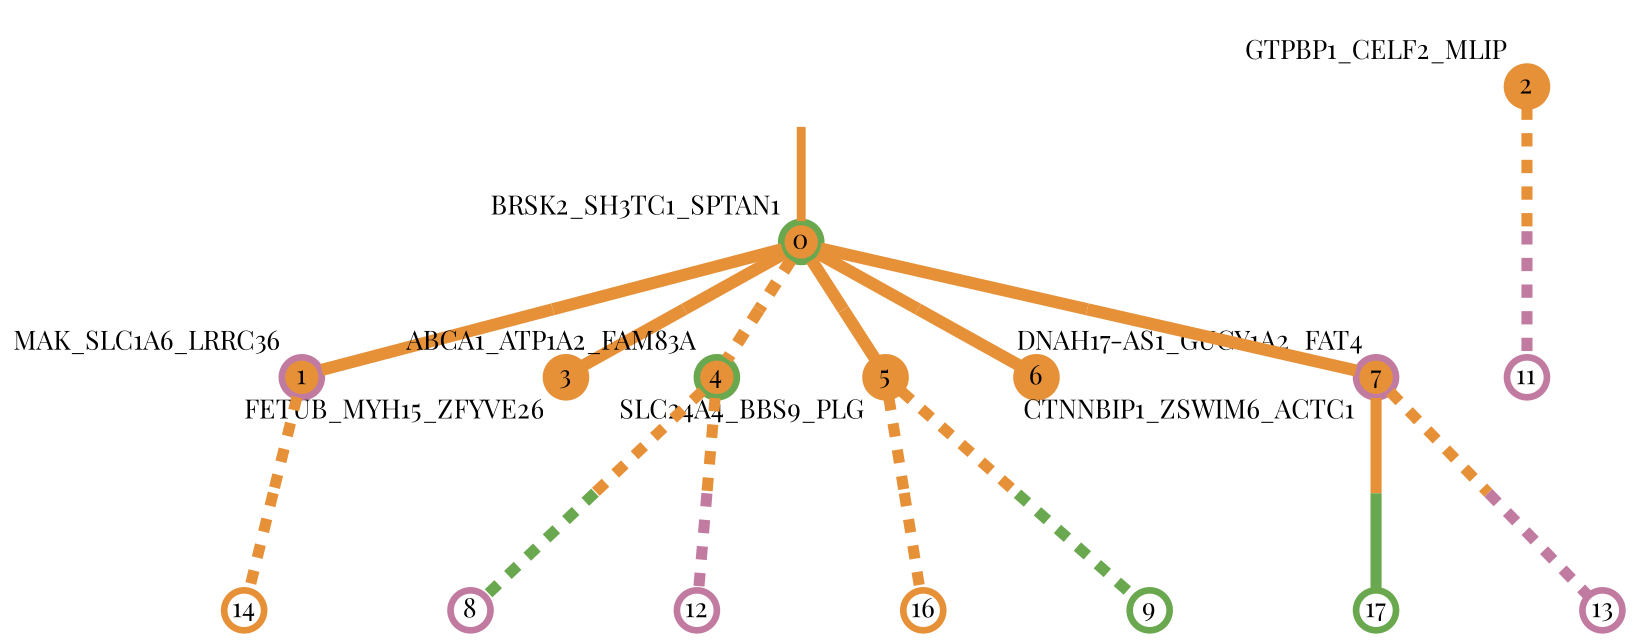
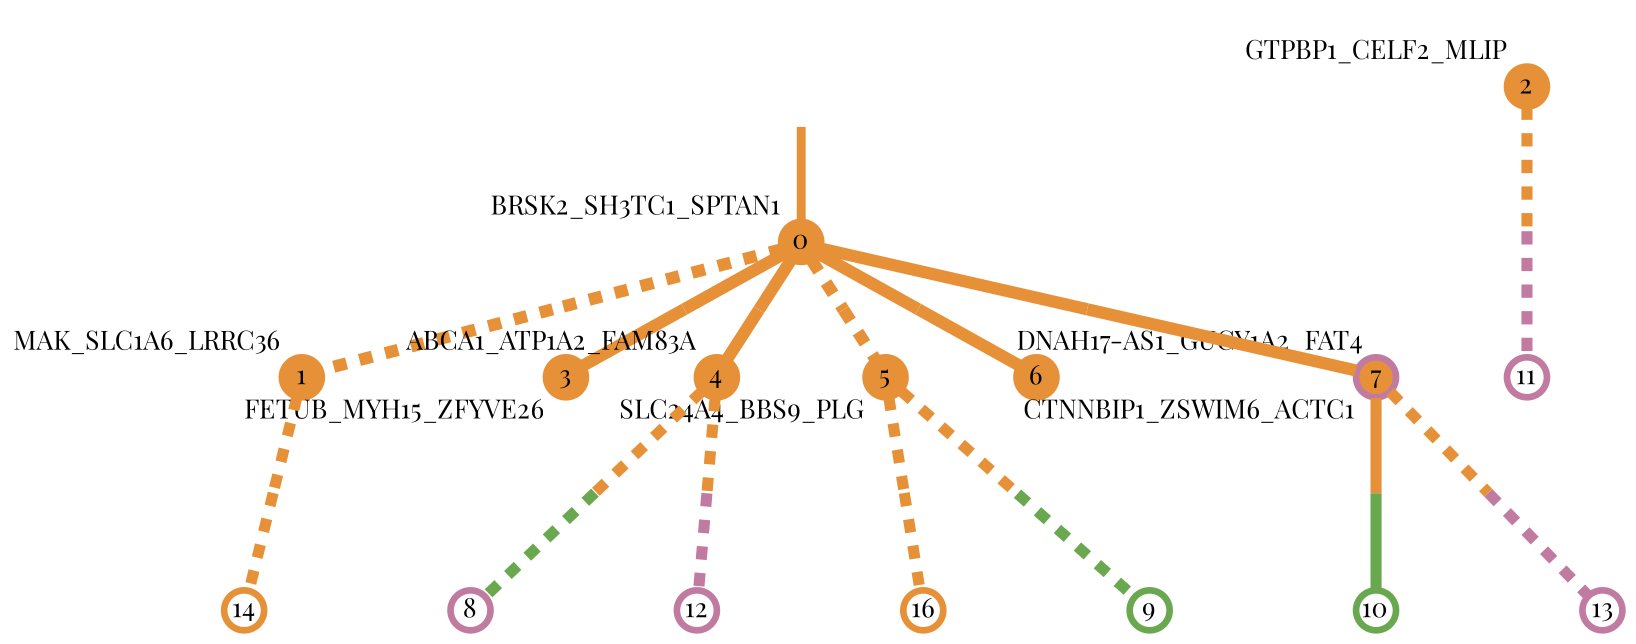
(801, 242) -> (801, 242)
(552, 309) -> (552, 309)
(759, 310) -> (759, 310)
(843, 310) -> (843, 310)
(302, 377) -> (302, 377)
(717, 377) -> (717, 377)
(1376, 610) -> (1376, 610)
